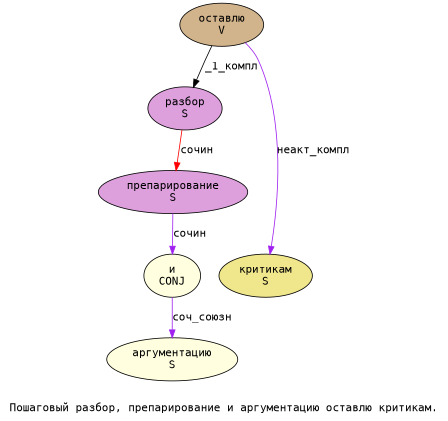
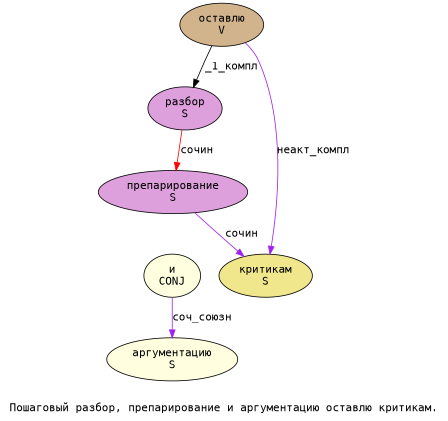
(173, 230) -> (216, 232)
